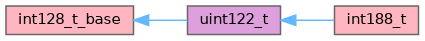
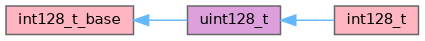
(234, 20) -> (234, 20)
(376, 20) -> (376, 20)
